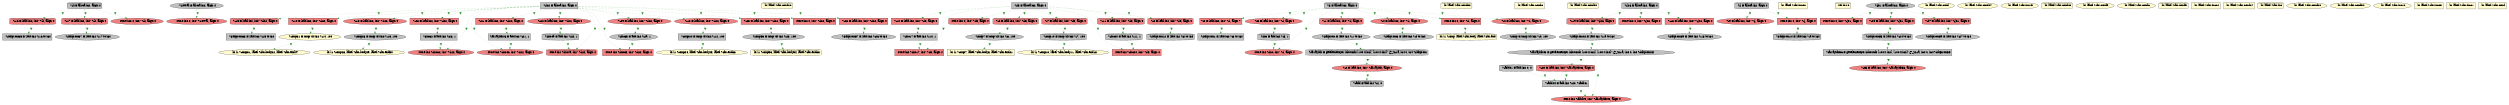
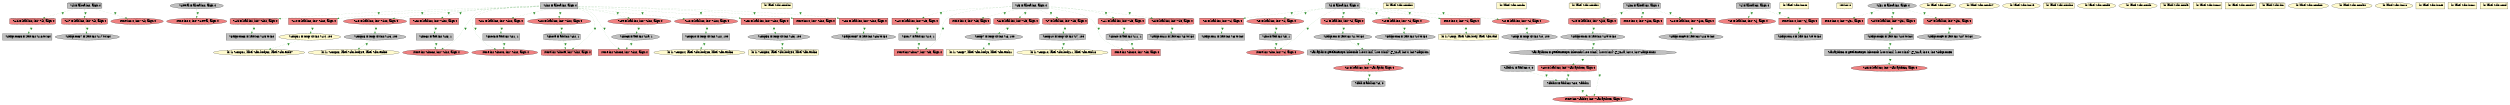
(1221, 21) -> (1222, 21)
(509, 37) -> (501, 37)
